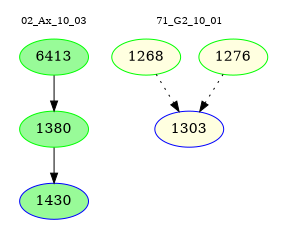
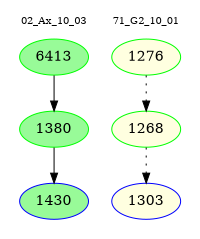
(214, 89) -> (146, 88)
